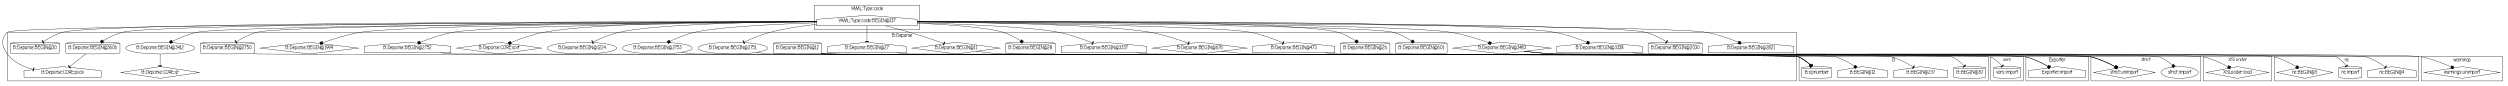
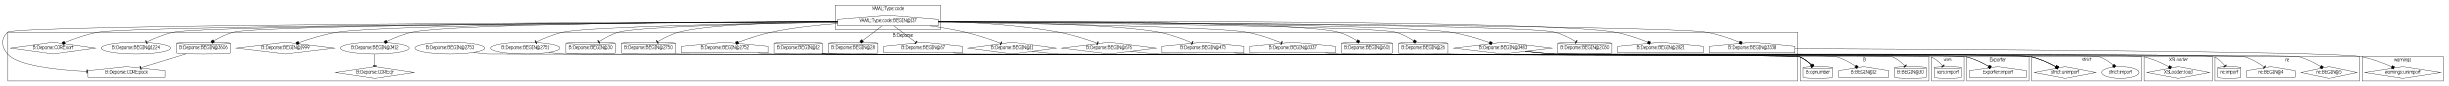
(743, 26) -> none
(867, 48) -> (923, 48)
(1921, 72) -> none
